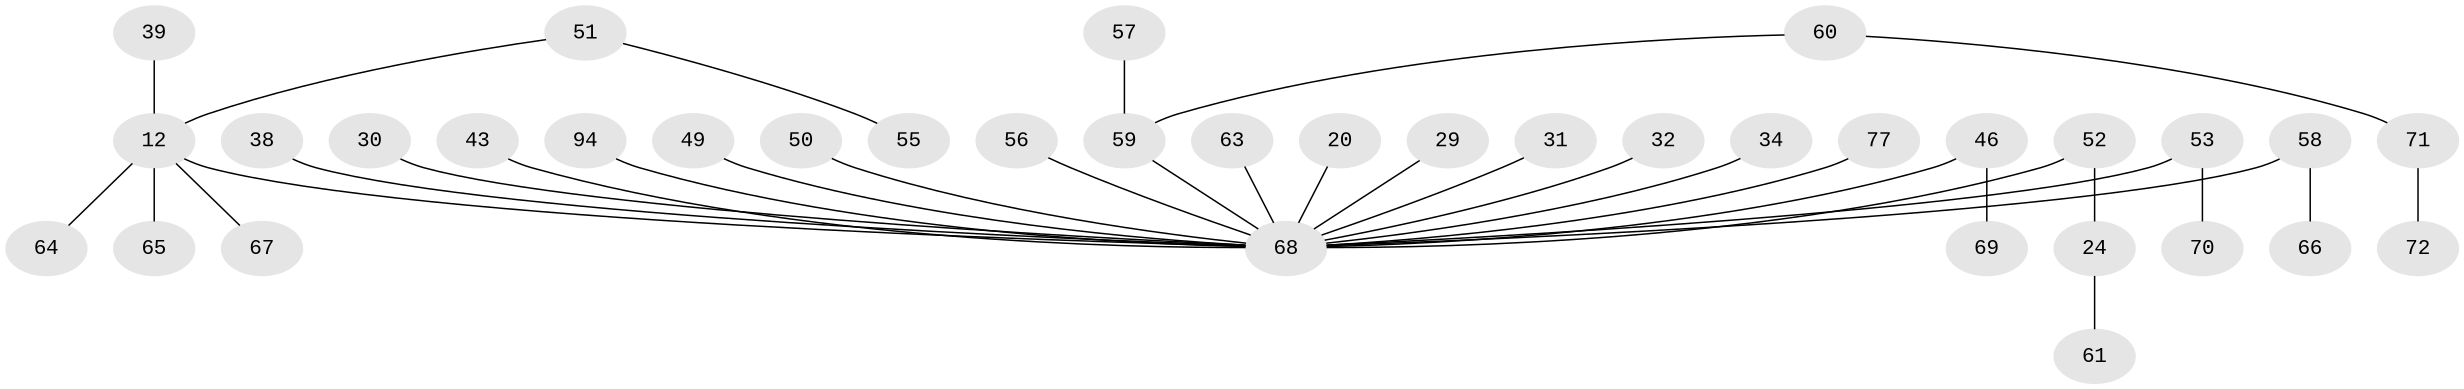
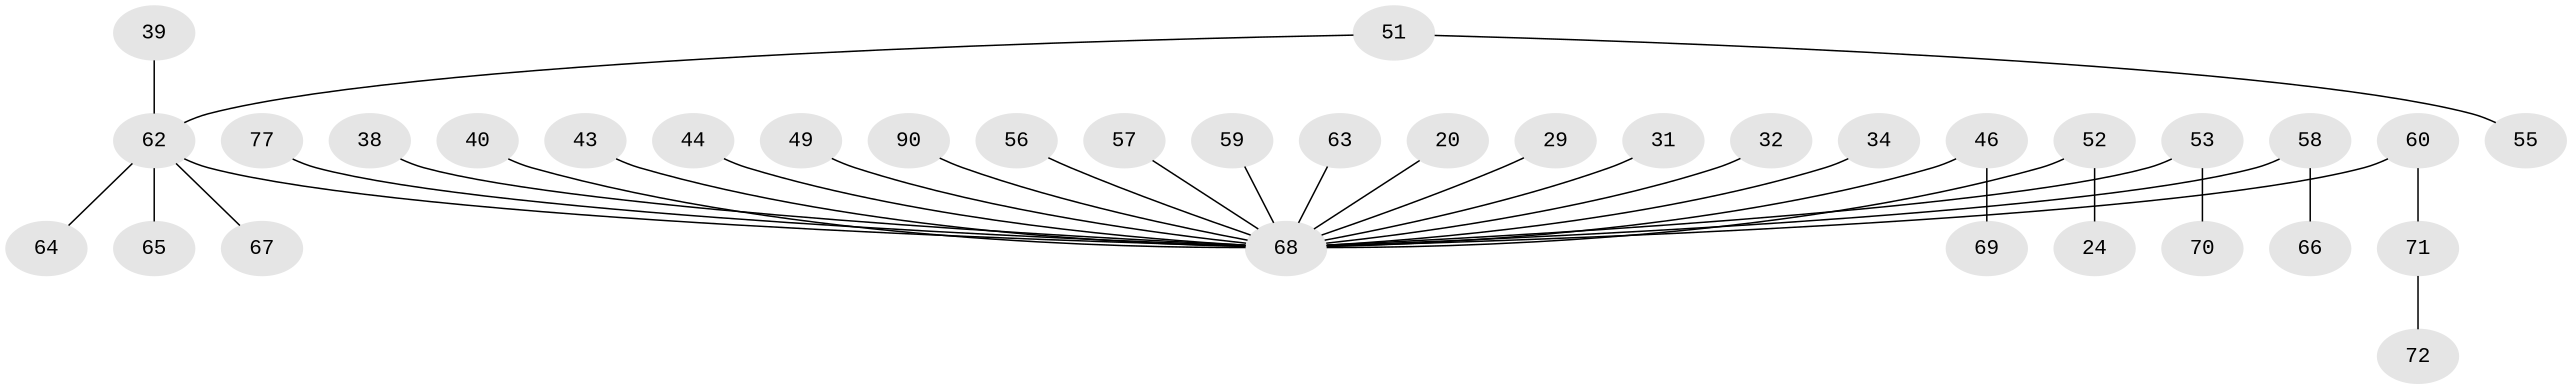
(1467, 58) -> (2019, 212)
(1124, 87) -> (1205, 195)
(154, 141) -> (154, 141)
(370, 141) -> (478, 141)
(585, 141) -> (693, 141)
(801, 141) -> (909, 141)
(2095, 356) -> none
